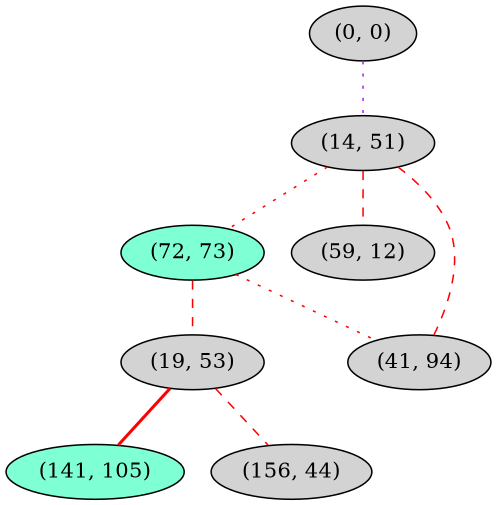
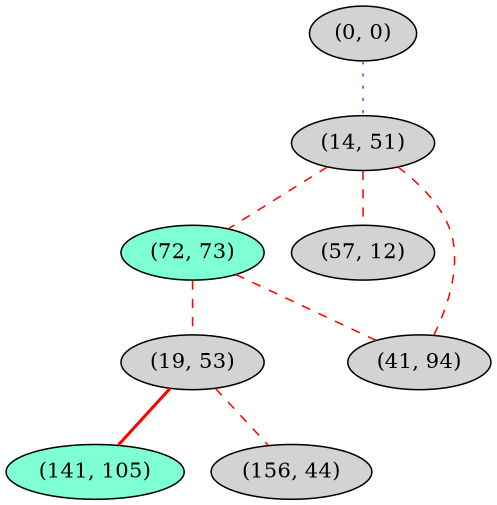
(278, 198) -> (278, 198)
(363, 253) -> (363, 253)
(306, 307) -> (306, 307)
